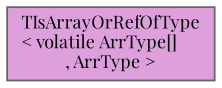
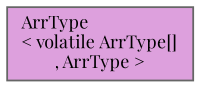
(111, 44) -> (100, 44)
